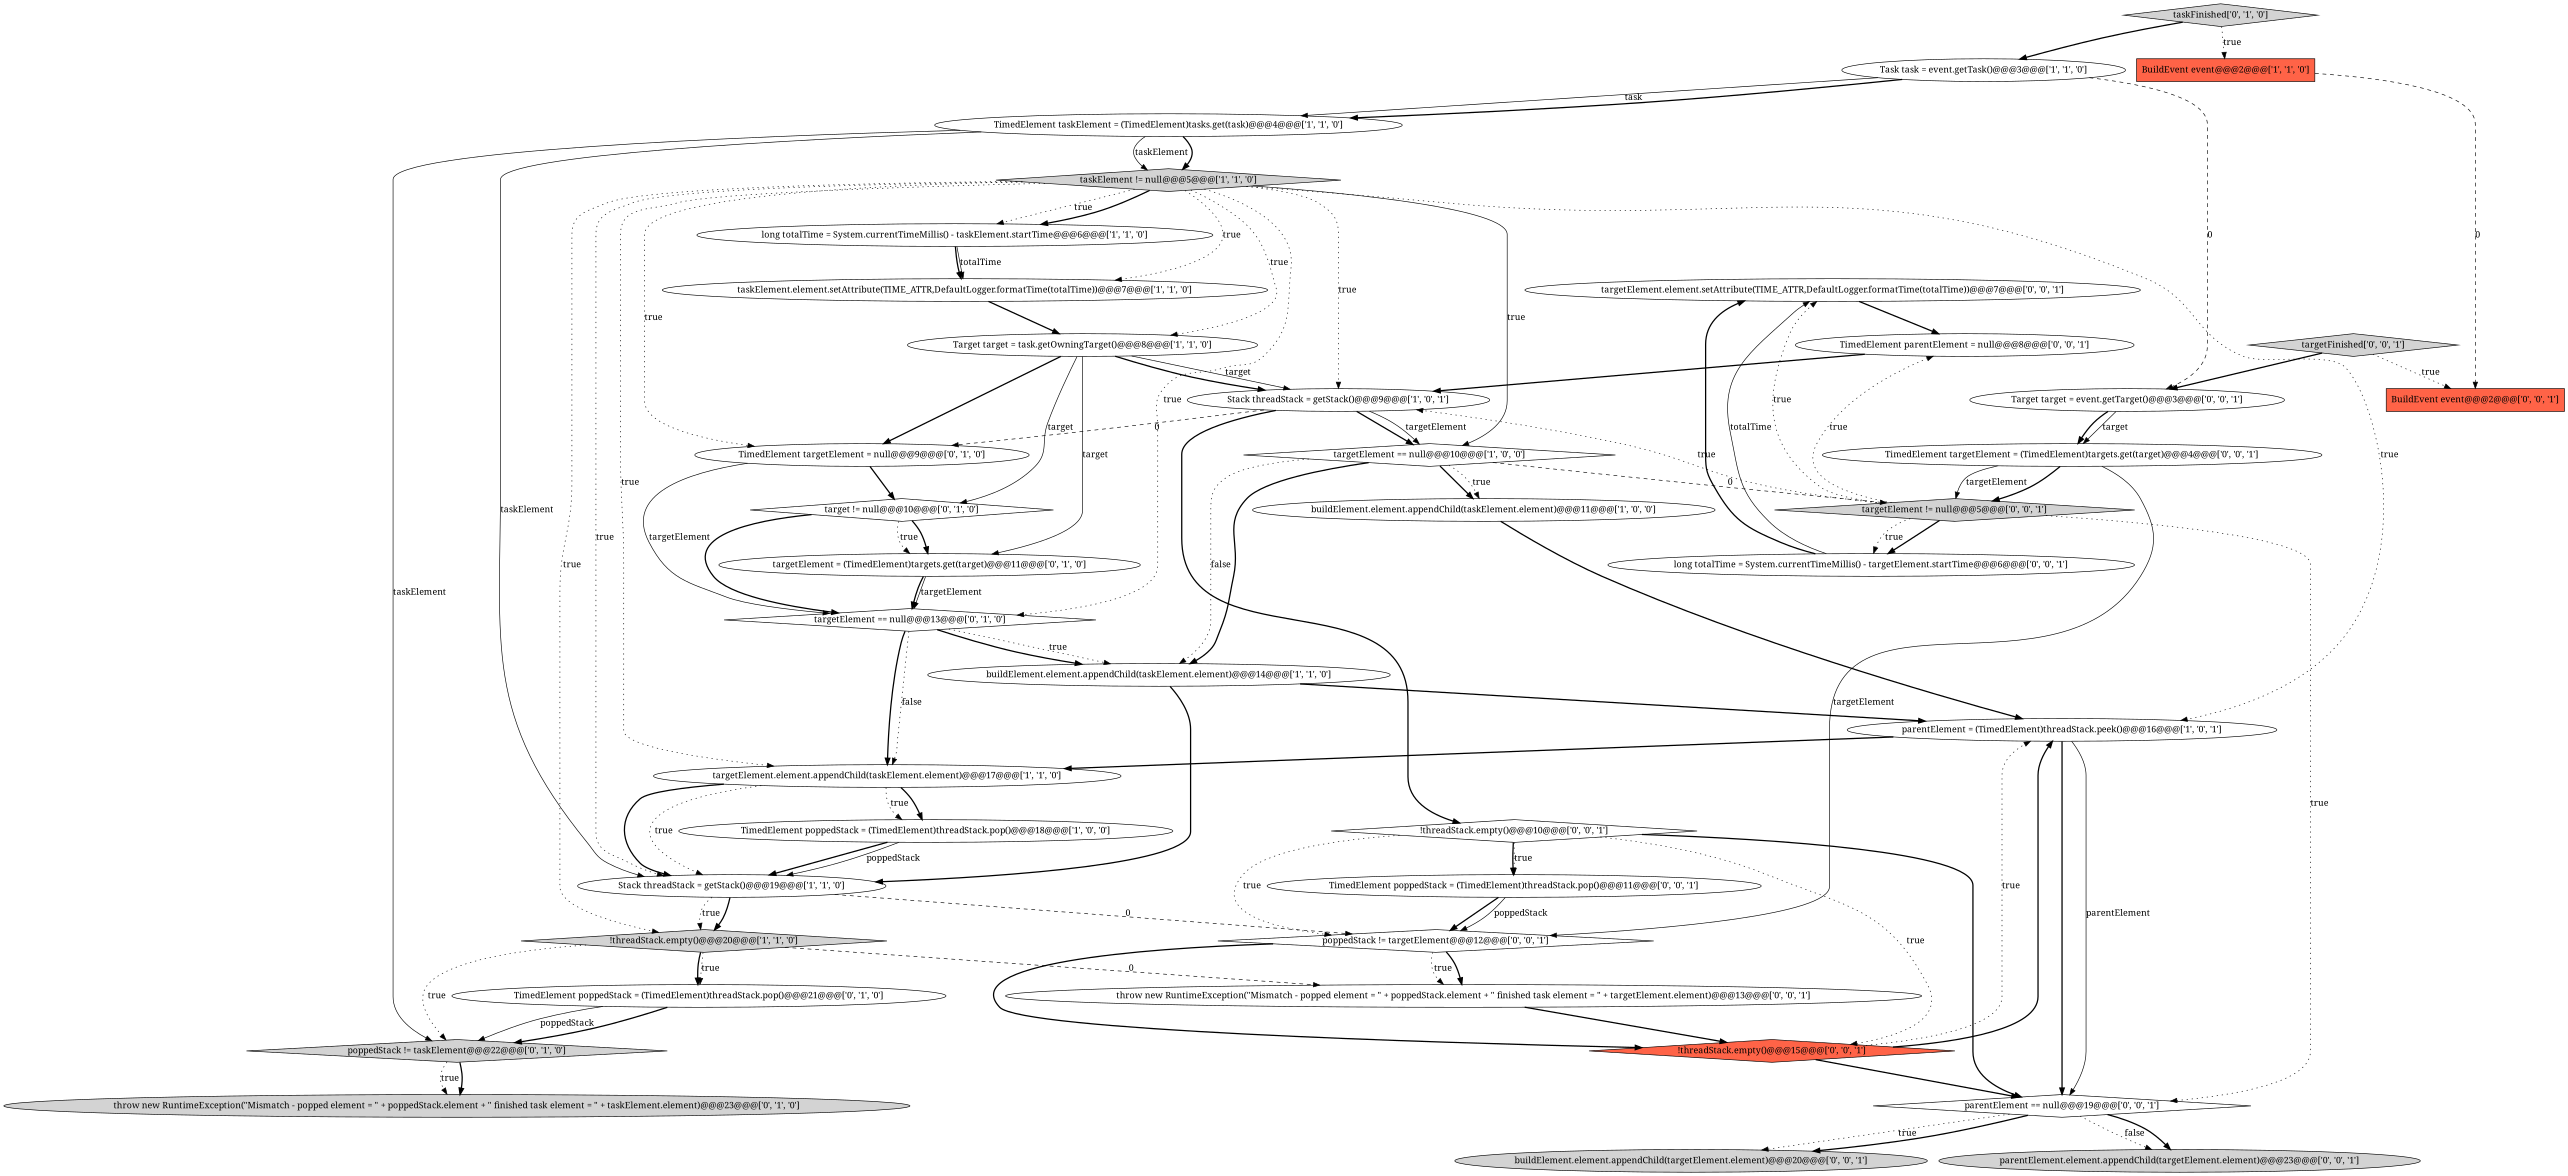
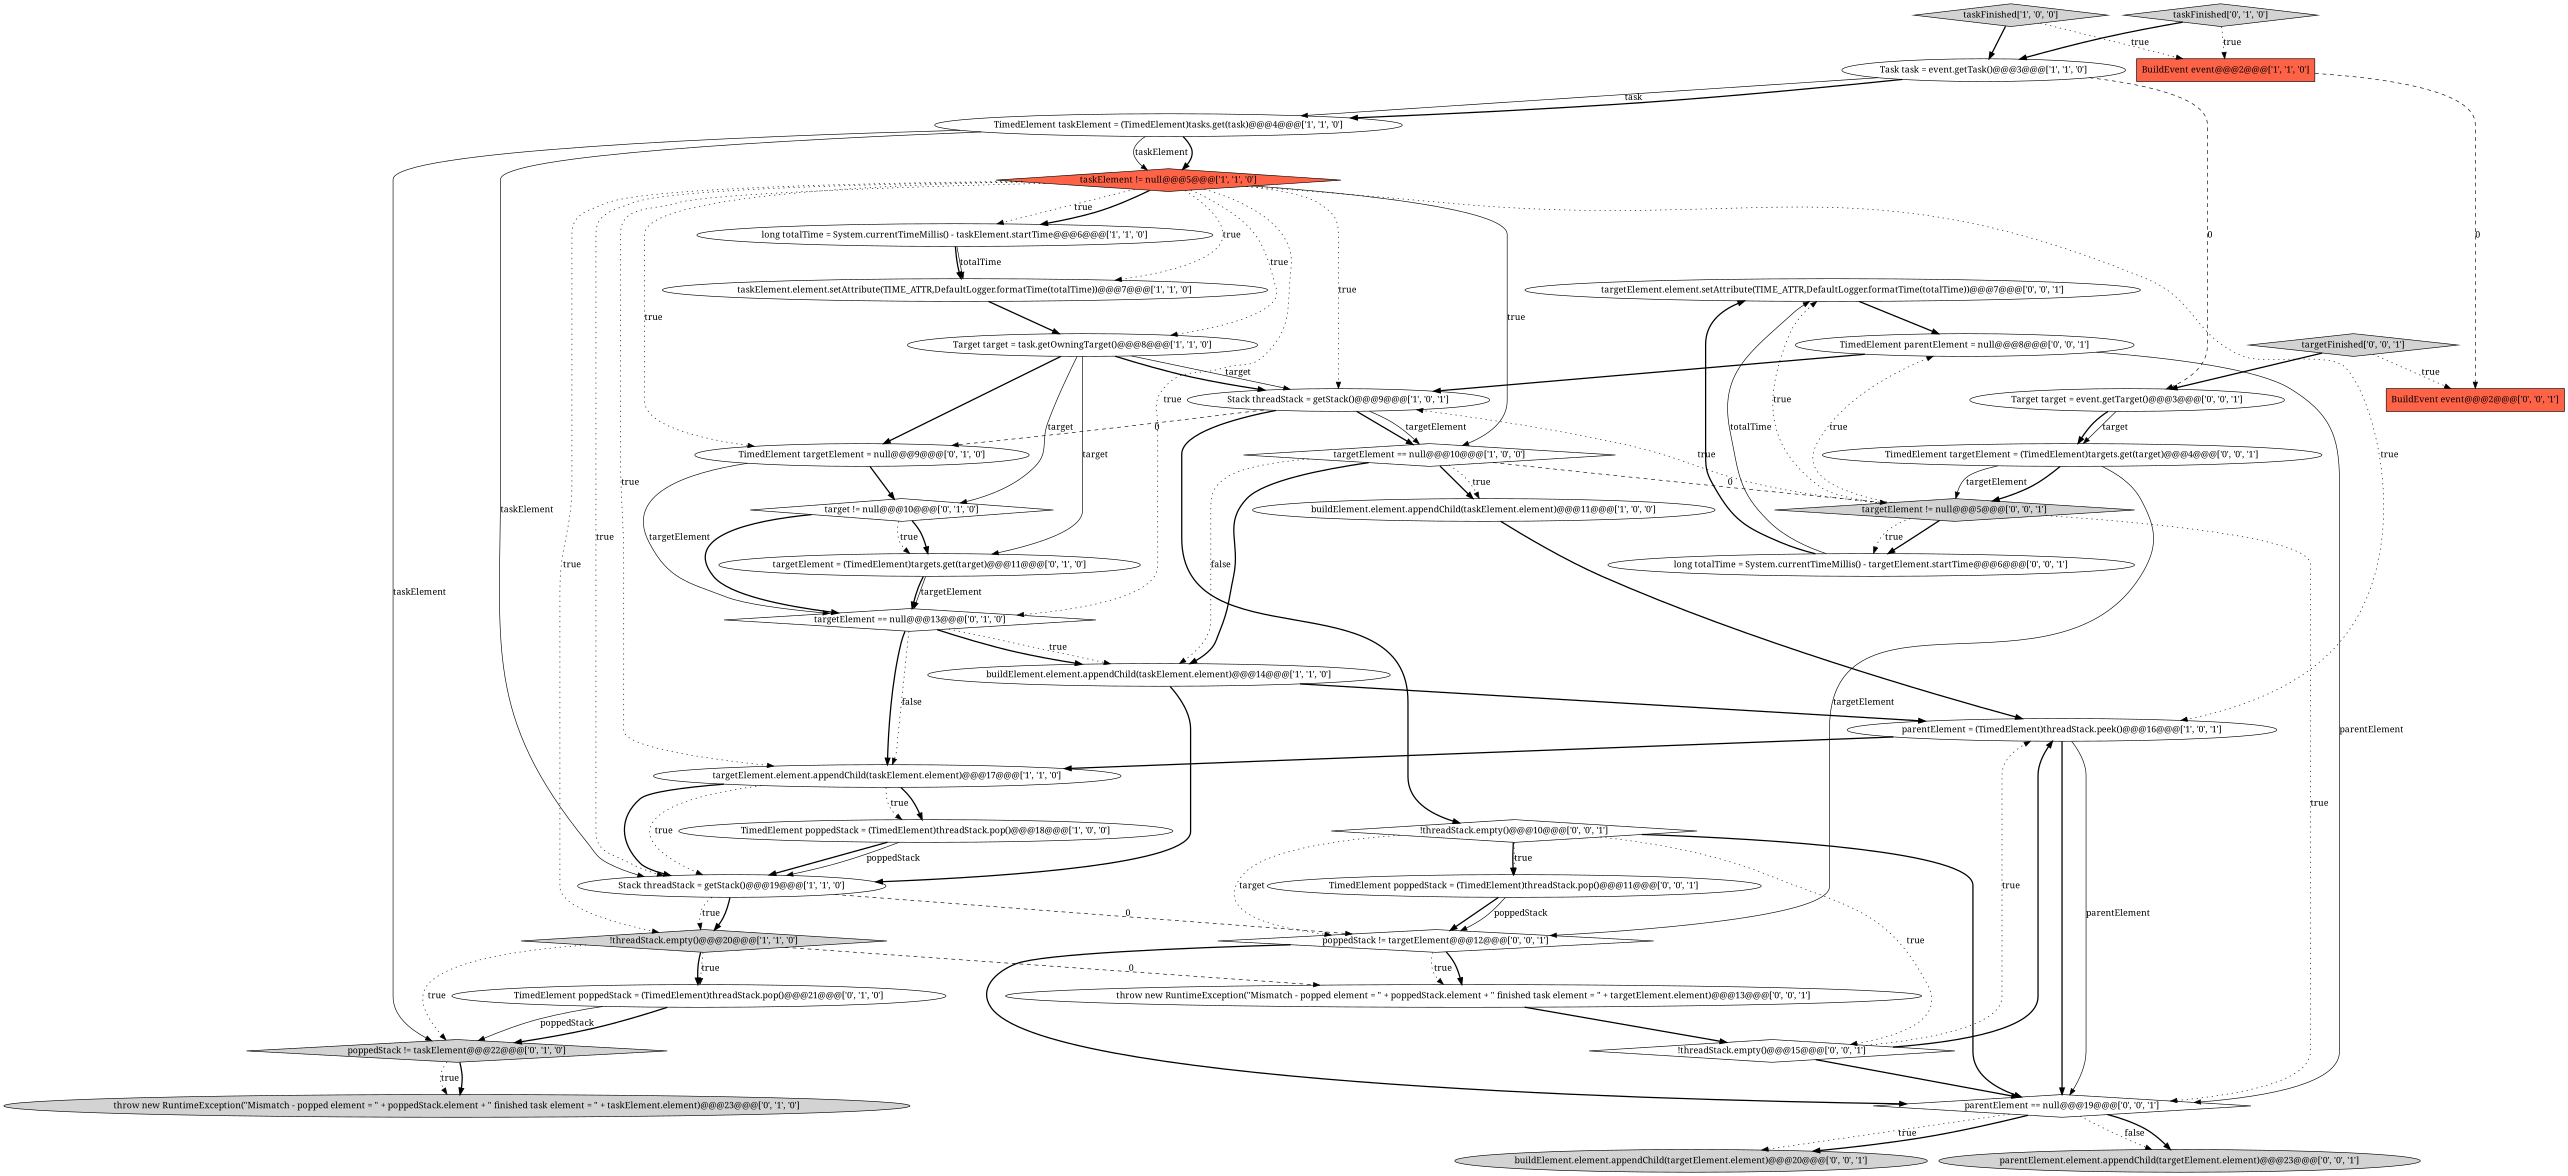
none -> (2011, 15)
(1168, 180) -> (1168, 180)
none -> (2339, 690)
(1252, 886) -> (1252, 886)
(1164, 1029) -> (1273, 1074)
(1772, 1051) -> (1772, 1051)
